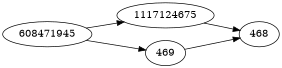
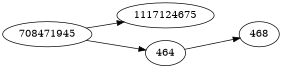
(219, 26) -> none
(47, 34) -> (47, 34)
(166, 53) -> (166, 53)
